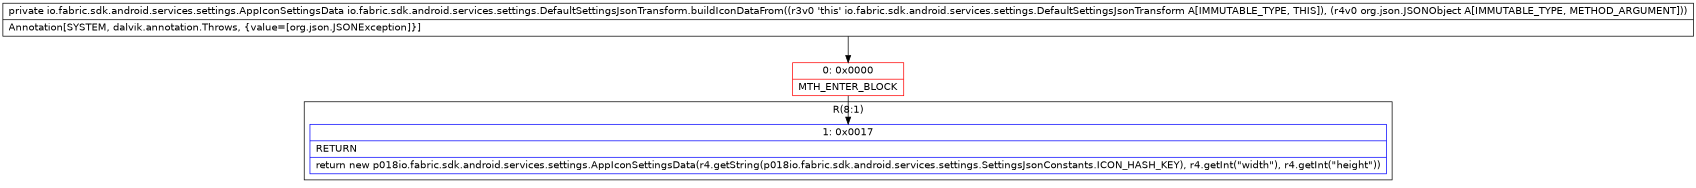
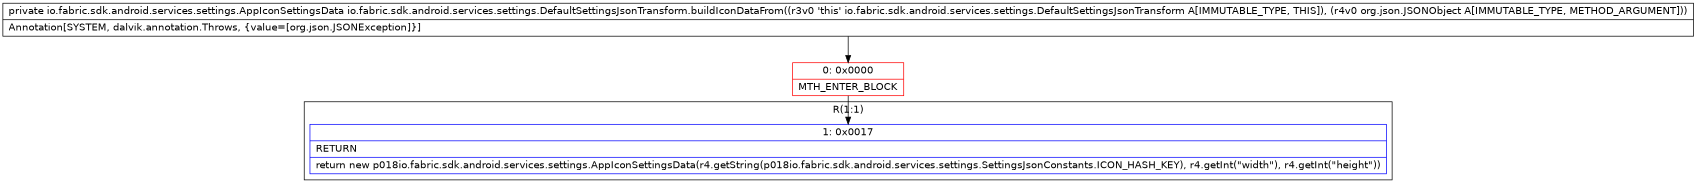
(848, 110) -> (848, 110)
